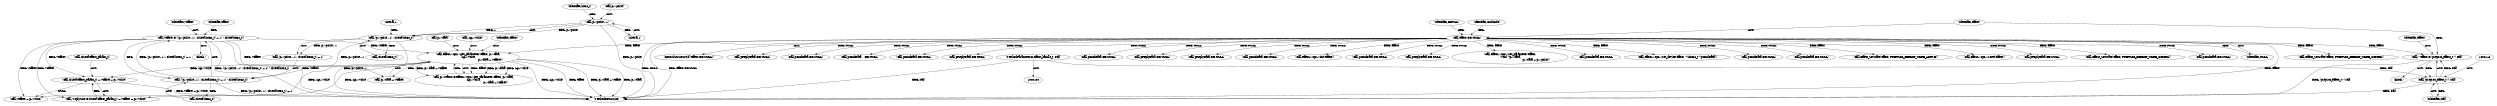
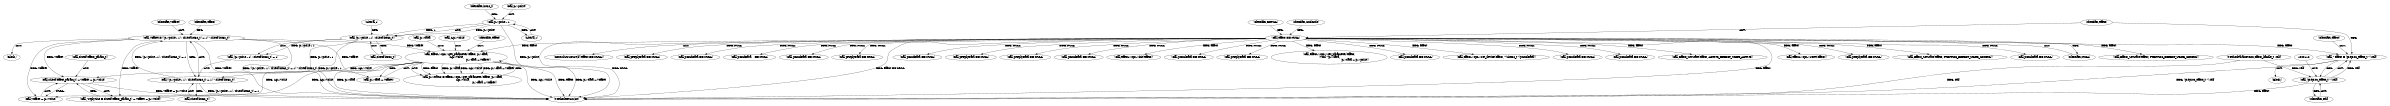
(1896, 57) -> (1713, 57)
(1033, 80) -> none
none -> (47, 88)
(2389, 91) -> (2262, 91)
